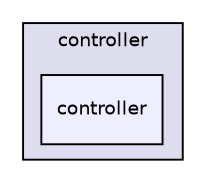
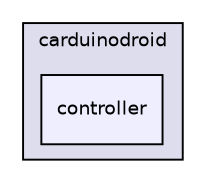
(103, 41) -> (103, 41)
